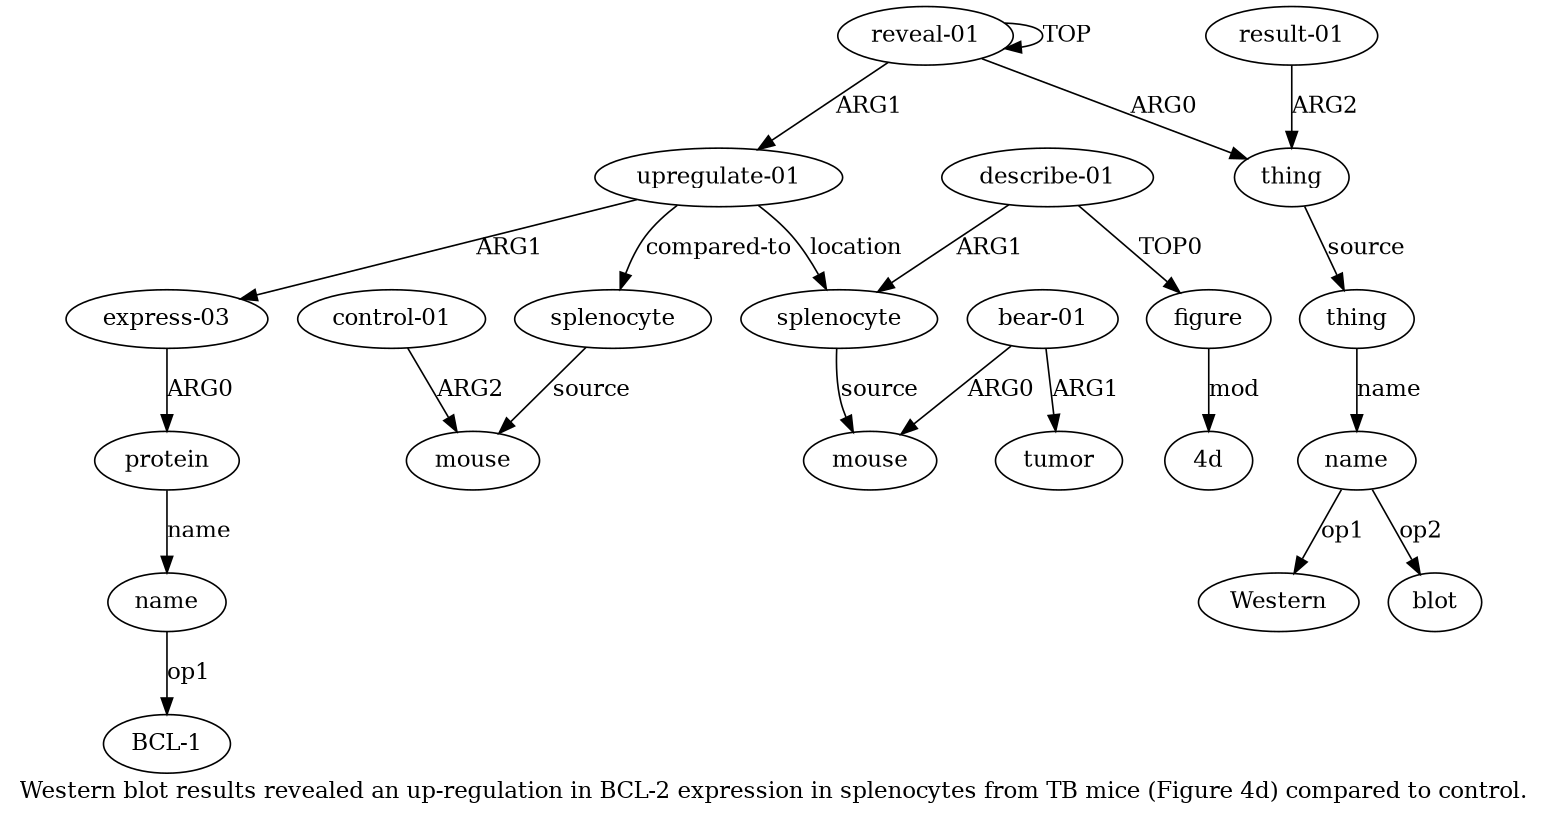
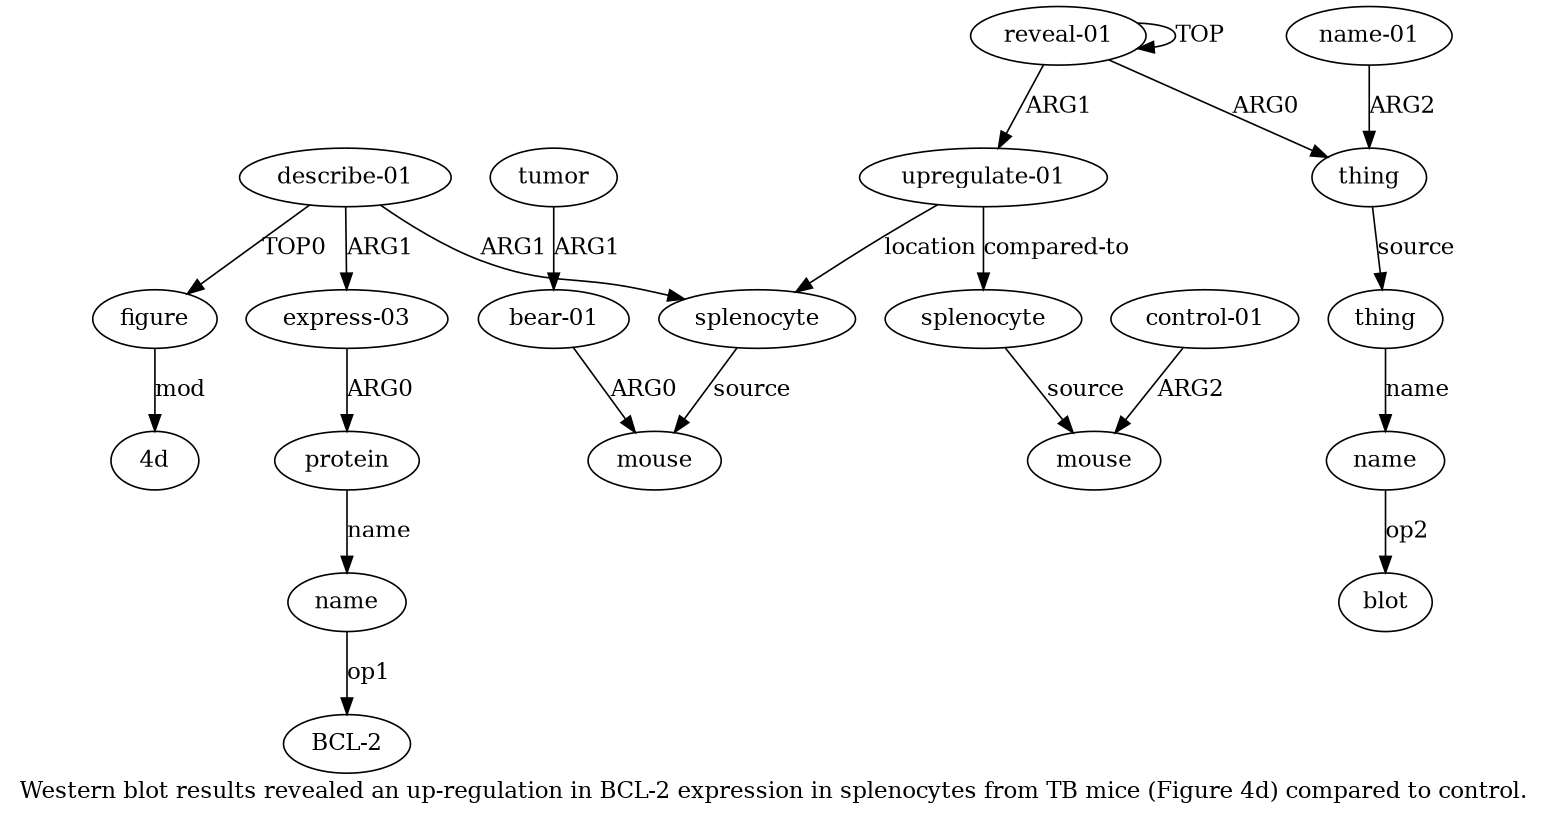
(1292, 36) -> (1369, 36)
(447, 247) -> (346, 240)
(1050, 382) -> (554, 240)
(1279, 602) -> none
(167, 744) -> (347, 744)
